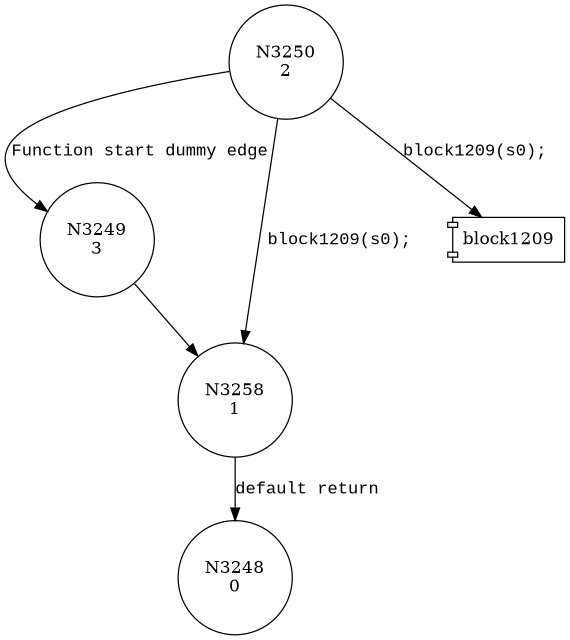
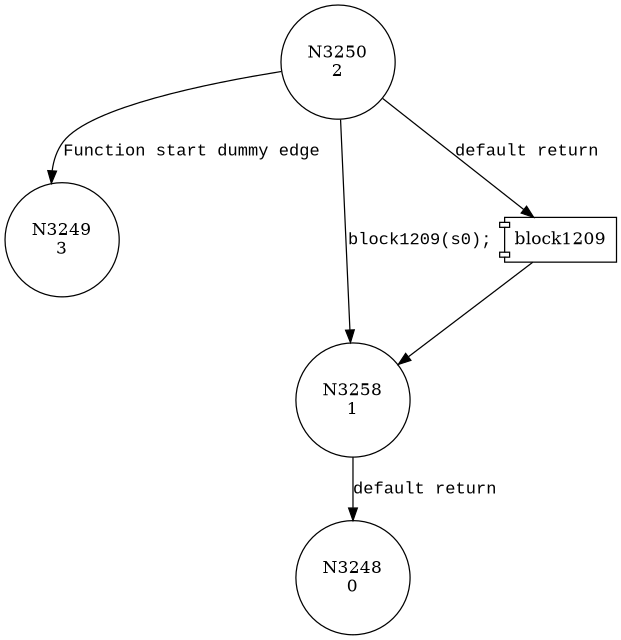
(475, 151) -> (527, 151)
(162, 315) -> (471, 310)
